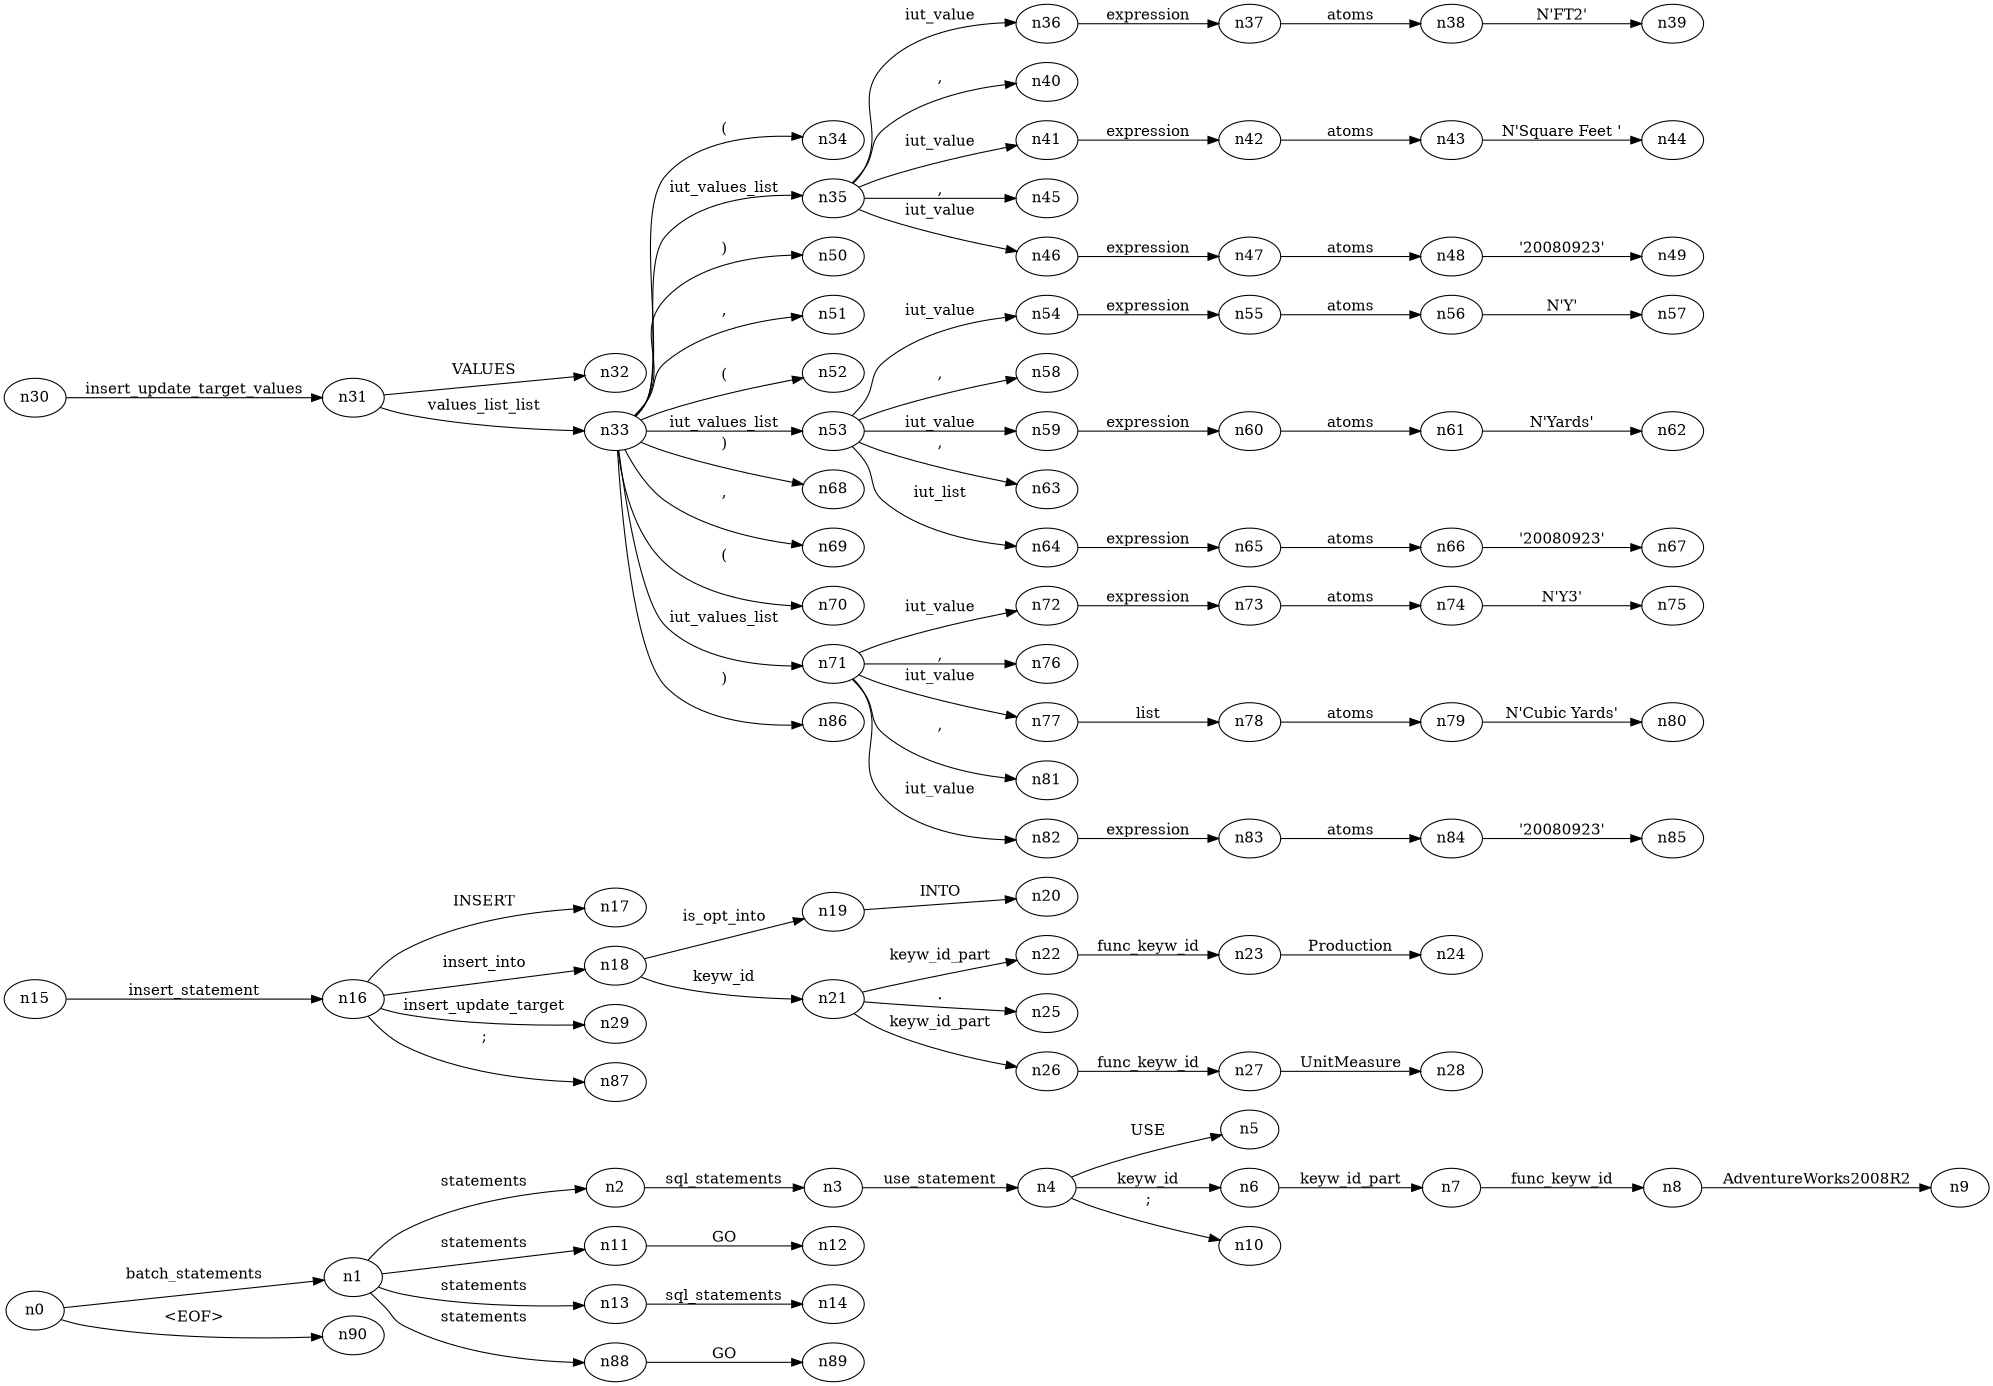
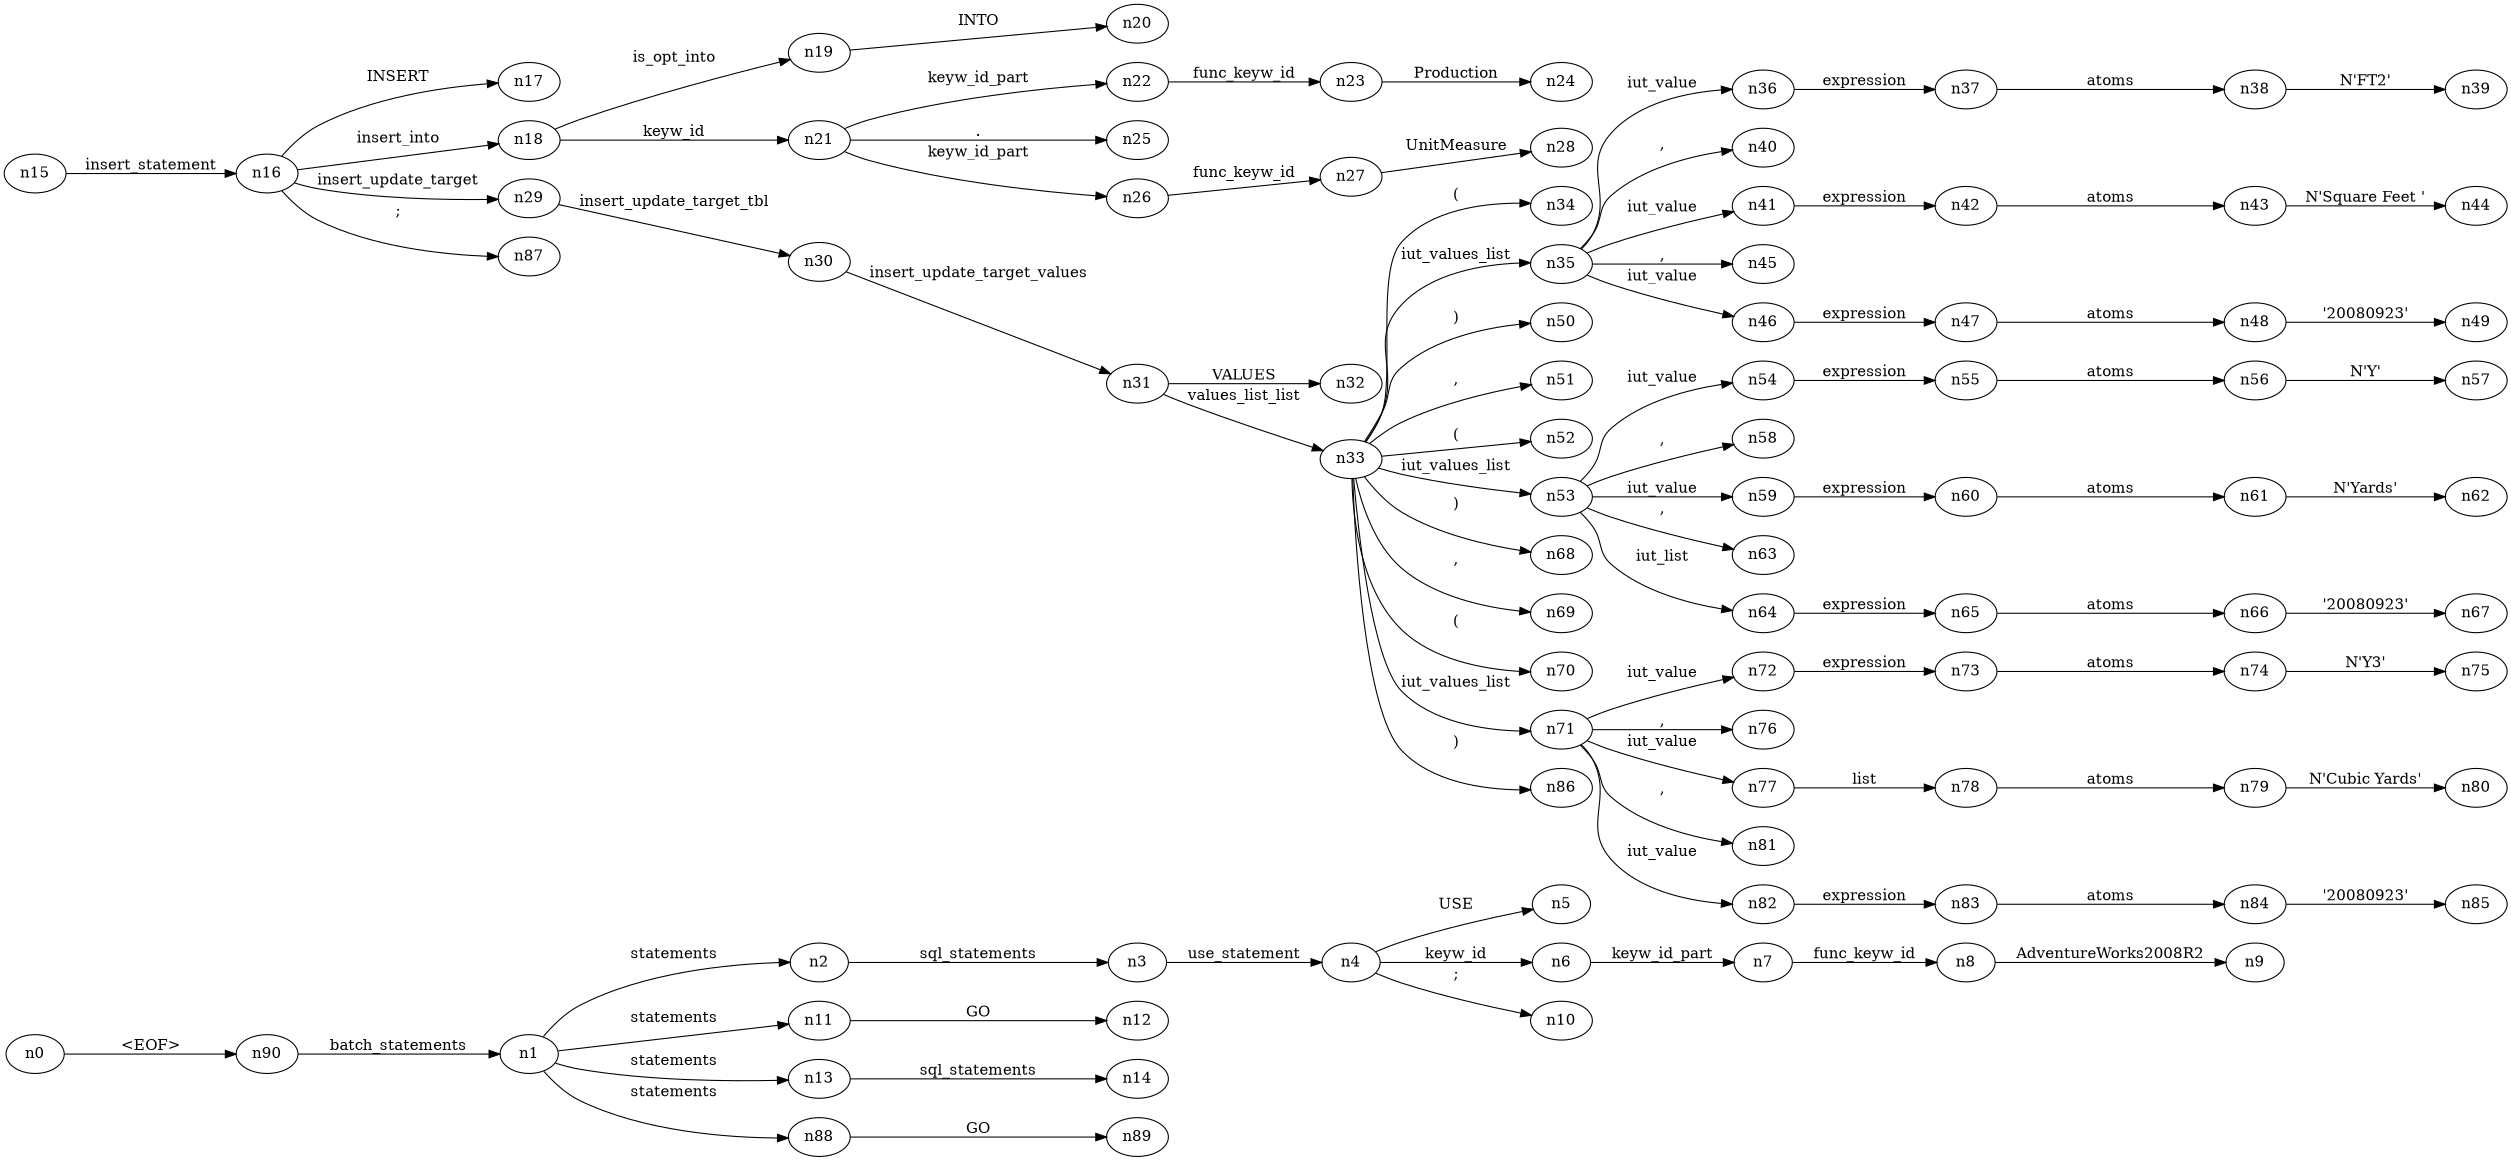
none -> (669, 229)
(189, 1294) -> (393, 1054)
